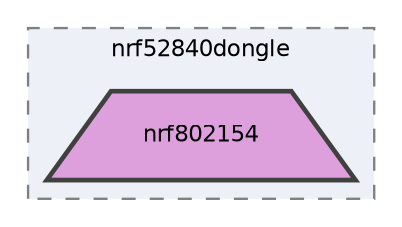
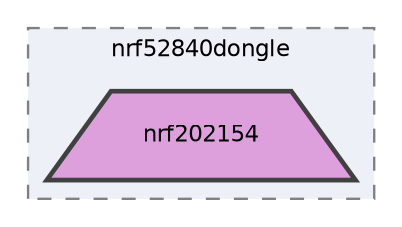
(201, 136) -> (201, 136)
